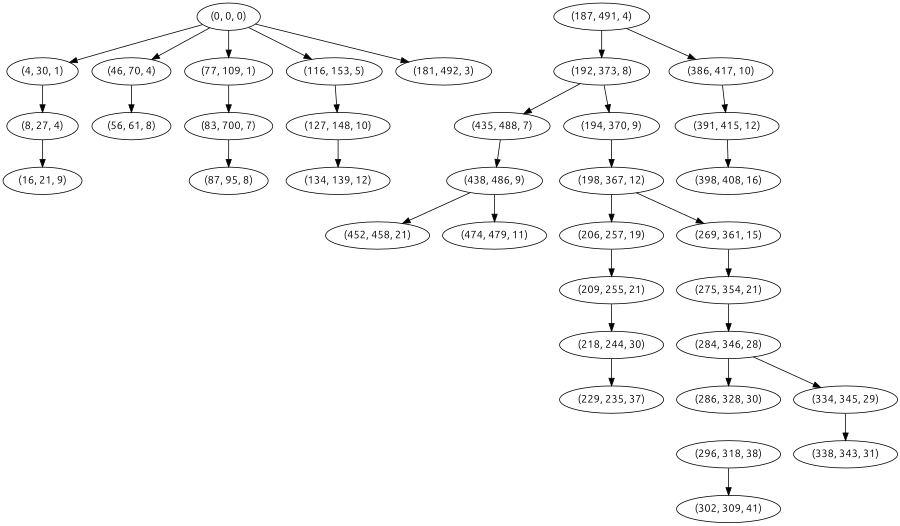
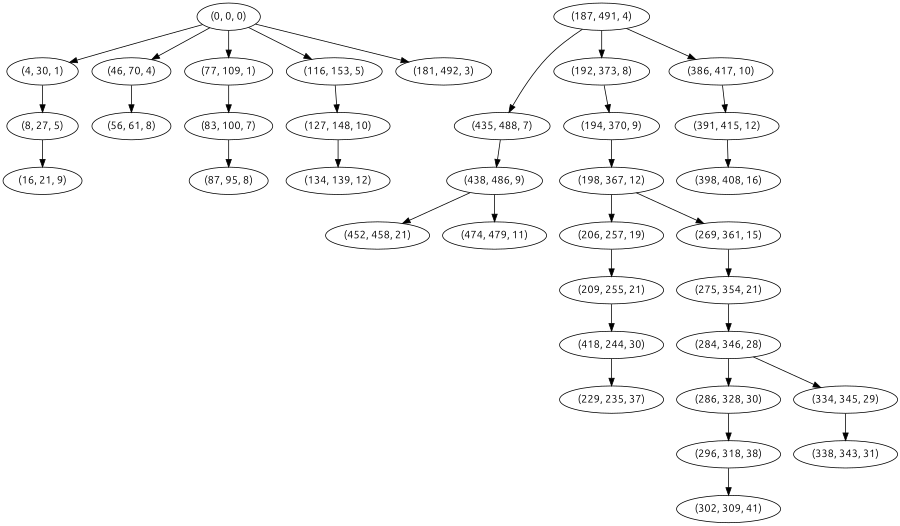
(555, 97) -> (542, 63)
(43, 126) -> (43, 126)
(229, 126) -> (229, 126)
(612, 345) -> (612, 345)
none -> (729, 423)
